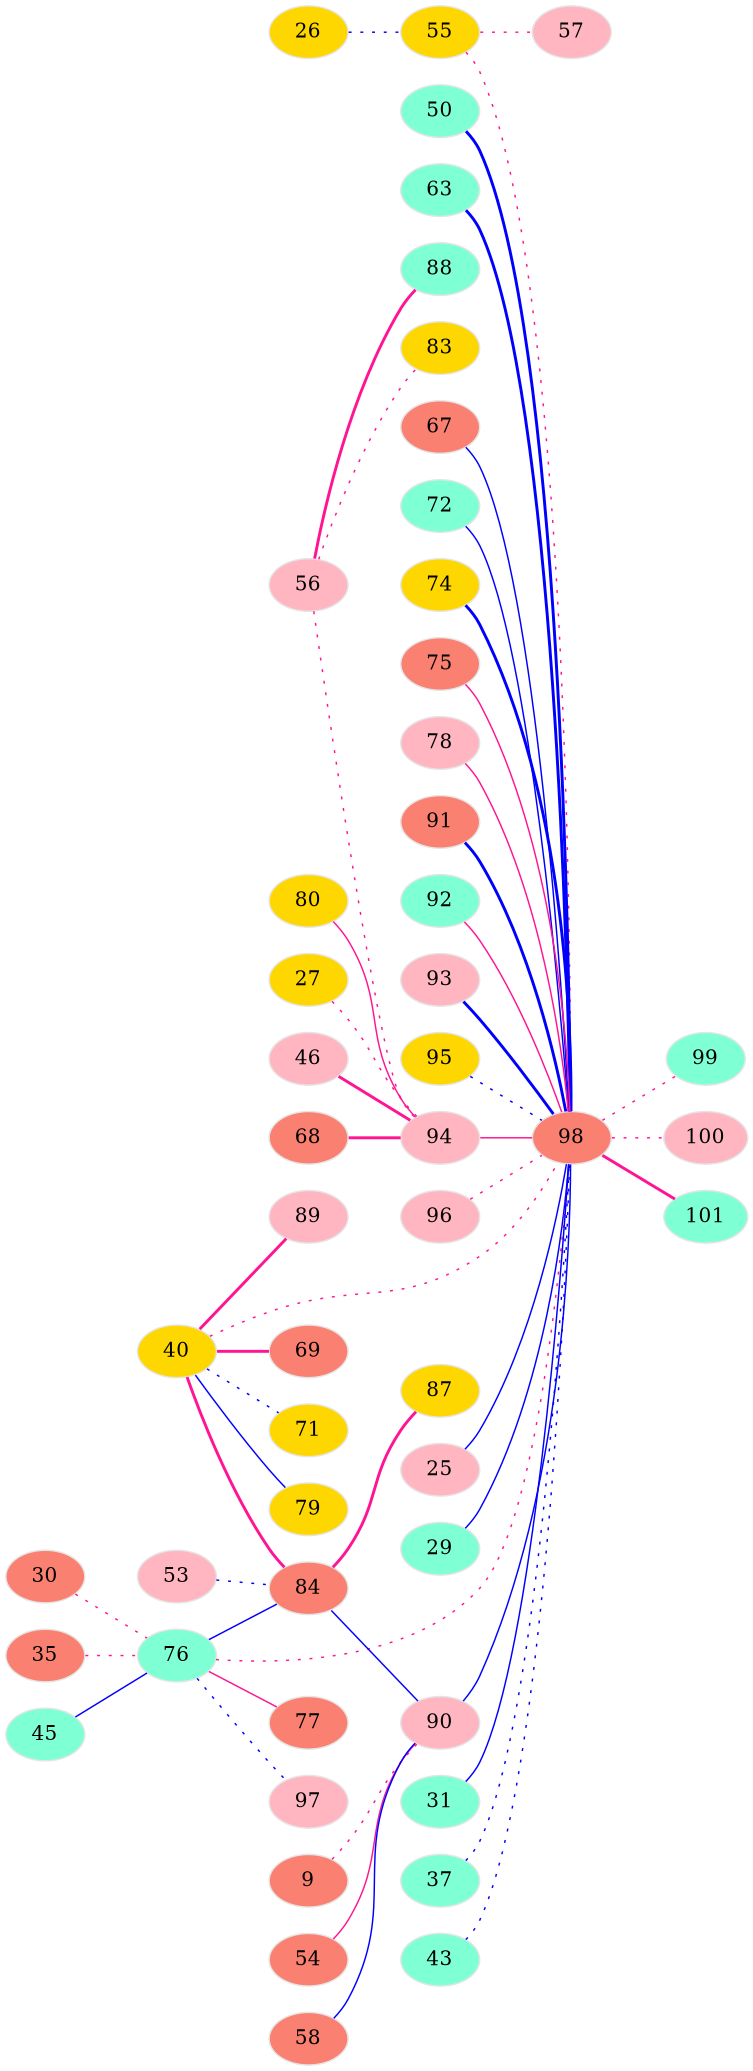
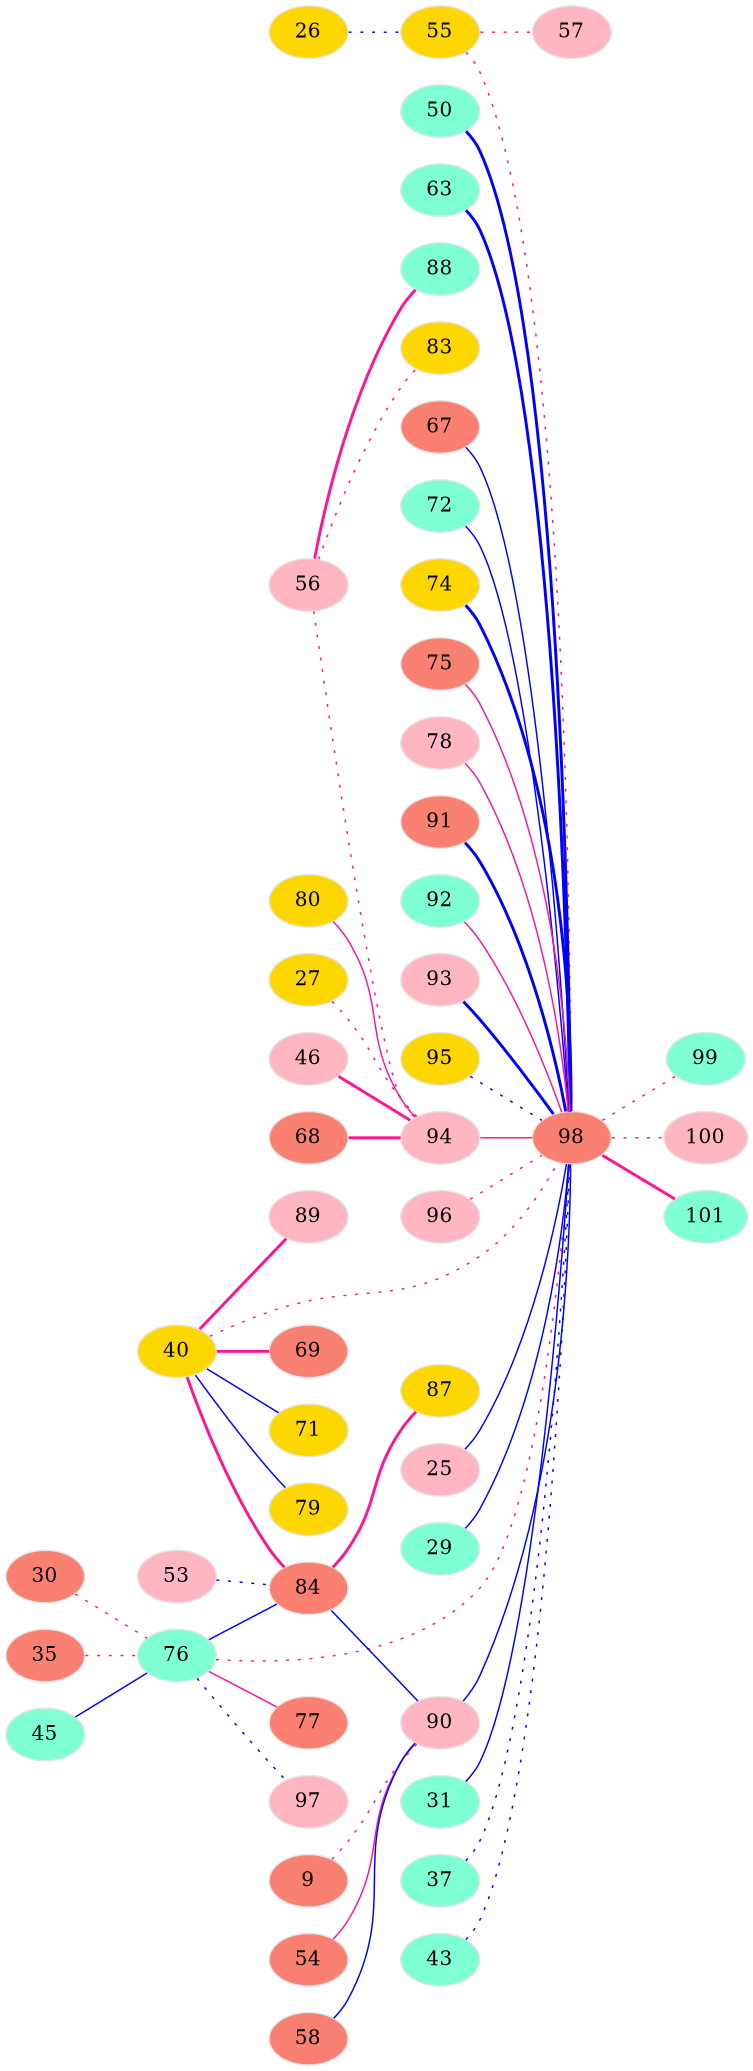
(243, 1391) -> (243, 1391)
